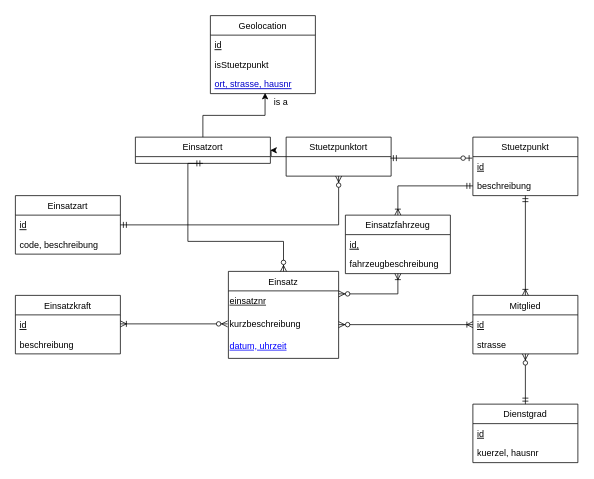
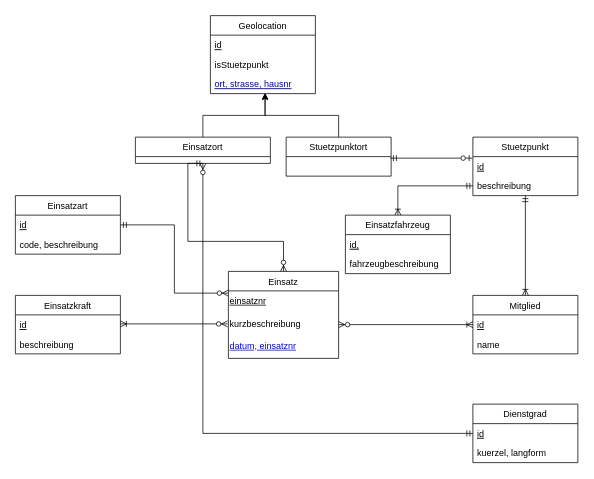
(284, 102) -> none
(278, 156) -> (312, 115)
(280, 225) -> (174, 285)
(379, 294) -> none
(495, 344) -> (487, 344)
(262, 346) -> (267, 346)
(525, 378) -> (203, 433)
(511, 453) -> (515, 453)
